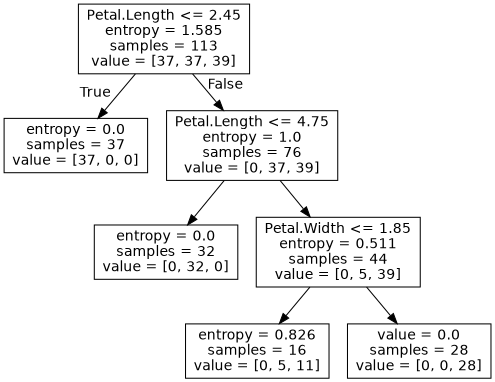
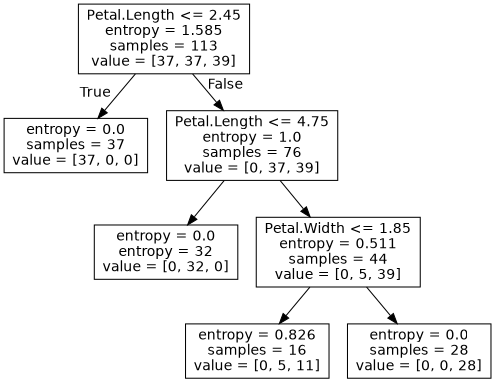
(166, 252) -> (166, 252)
(419, 351) -> (419, 351)
